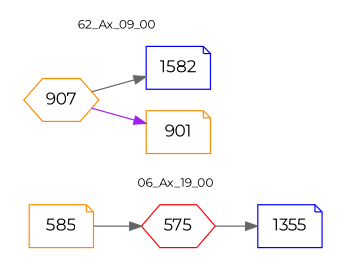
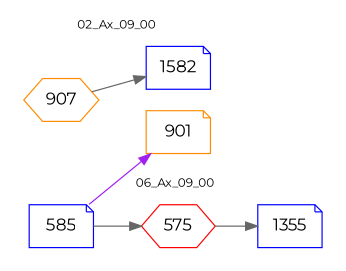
(117, 26) -> (117, 26)
(113, 114) -> (115, 183)
(176, 184) -> (176, 184)
(61, 226) -> (61, 226)
